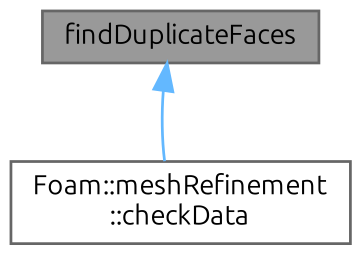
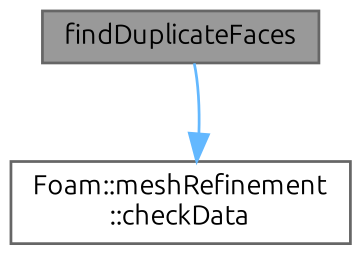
(162, 126) -> (199, 98)
